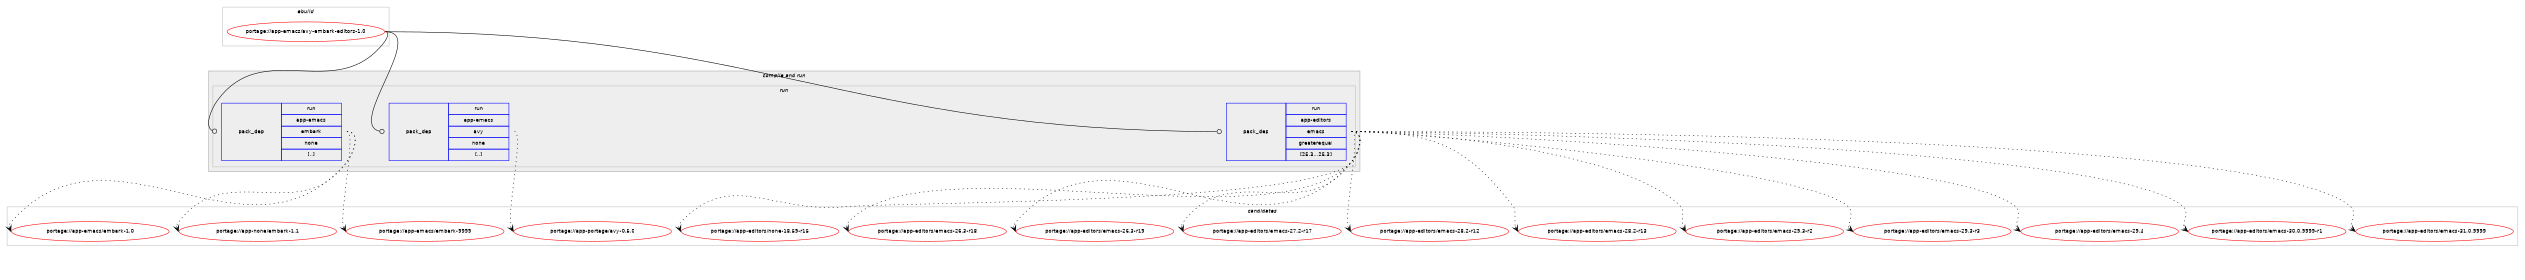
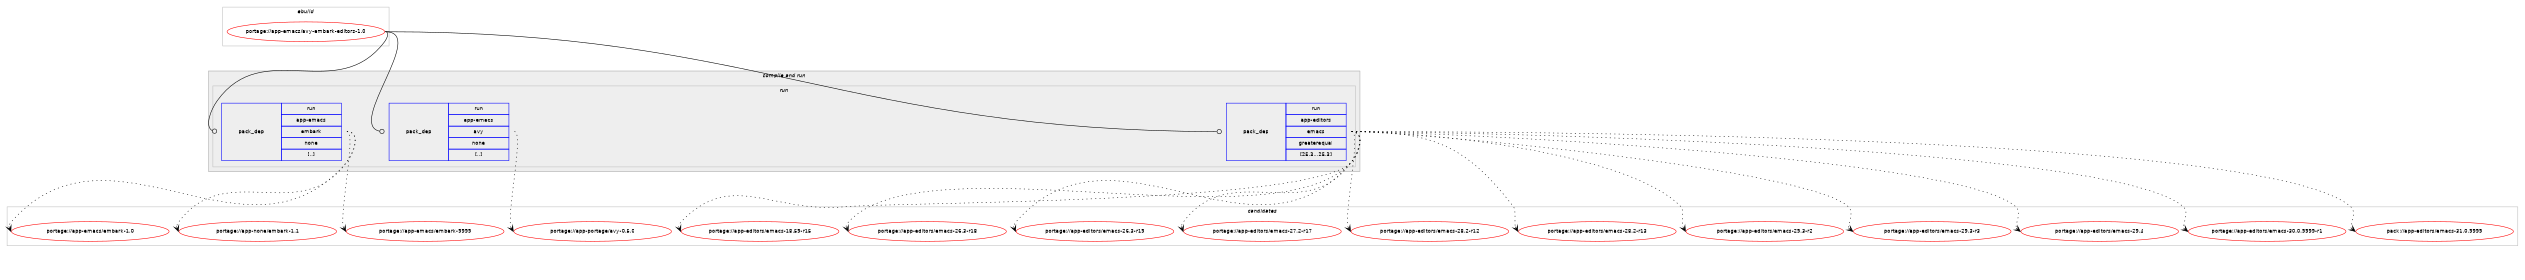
(760, 231) -> (760, 231)
(2435, 231) -> (2435, 231)
